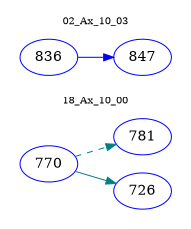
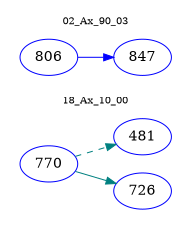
(96, 22) -> (96, 22)
(49, 57) -> (49, 57)
(143, 137) -> (143, 137)
